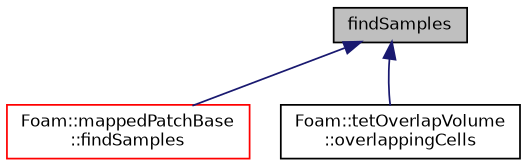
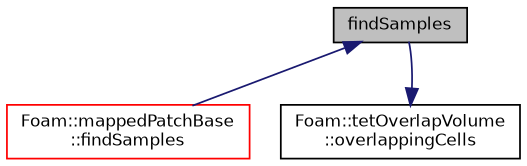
(389, 82) -> (412, 65)
